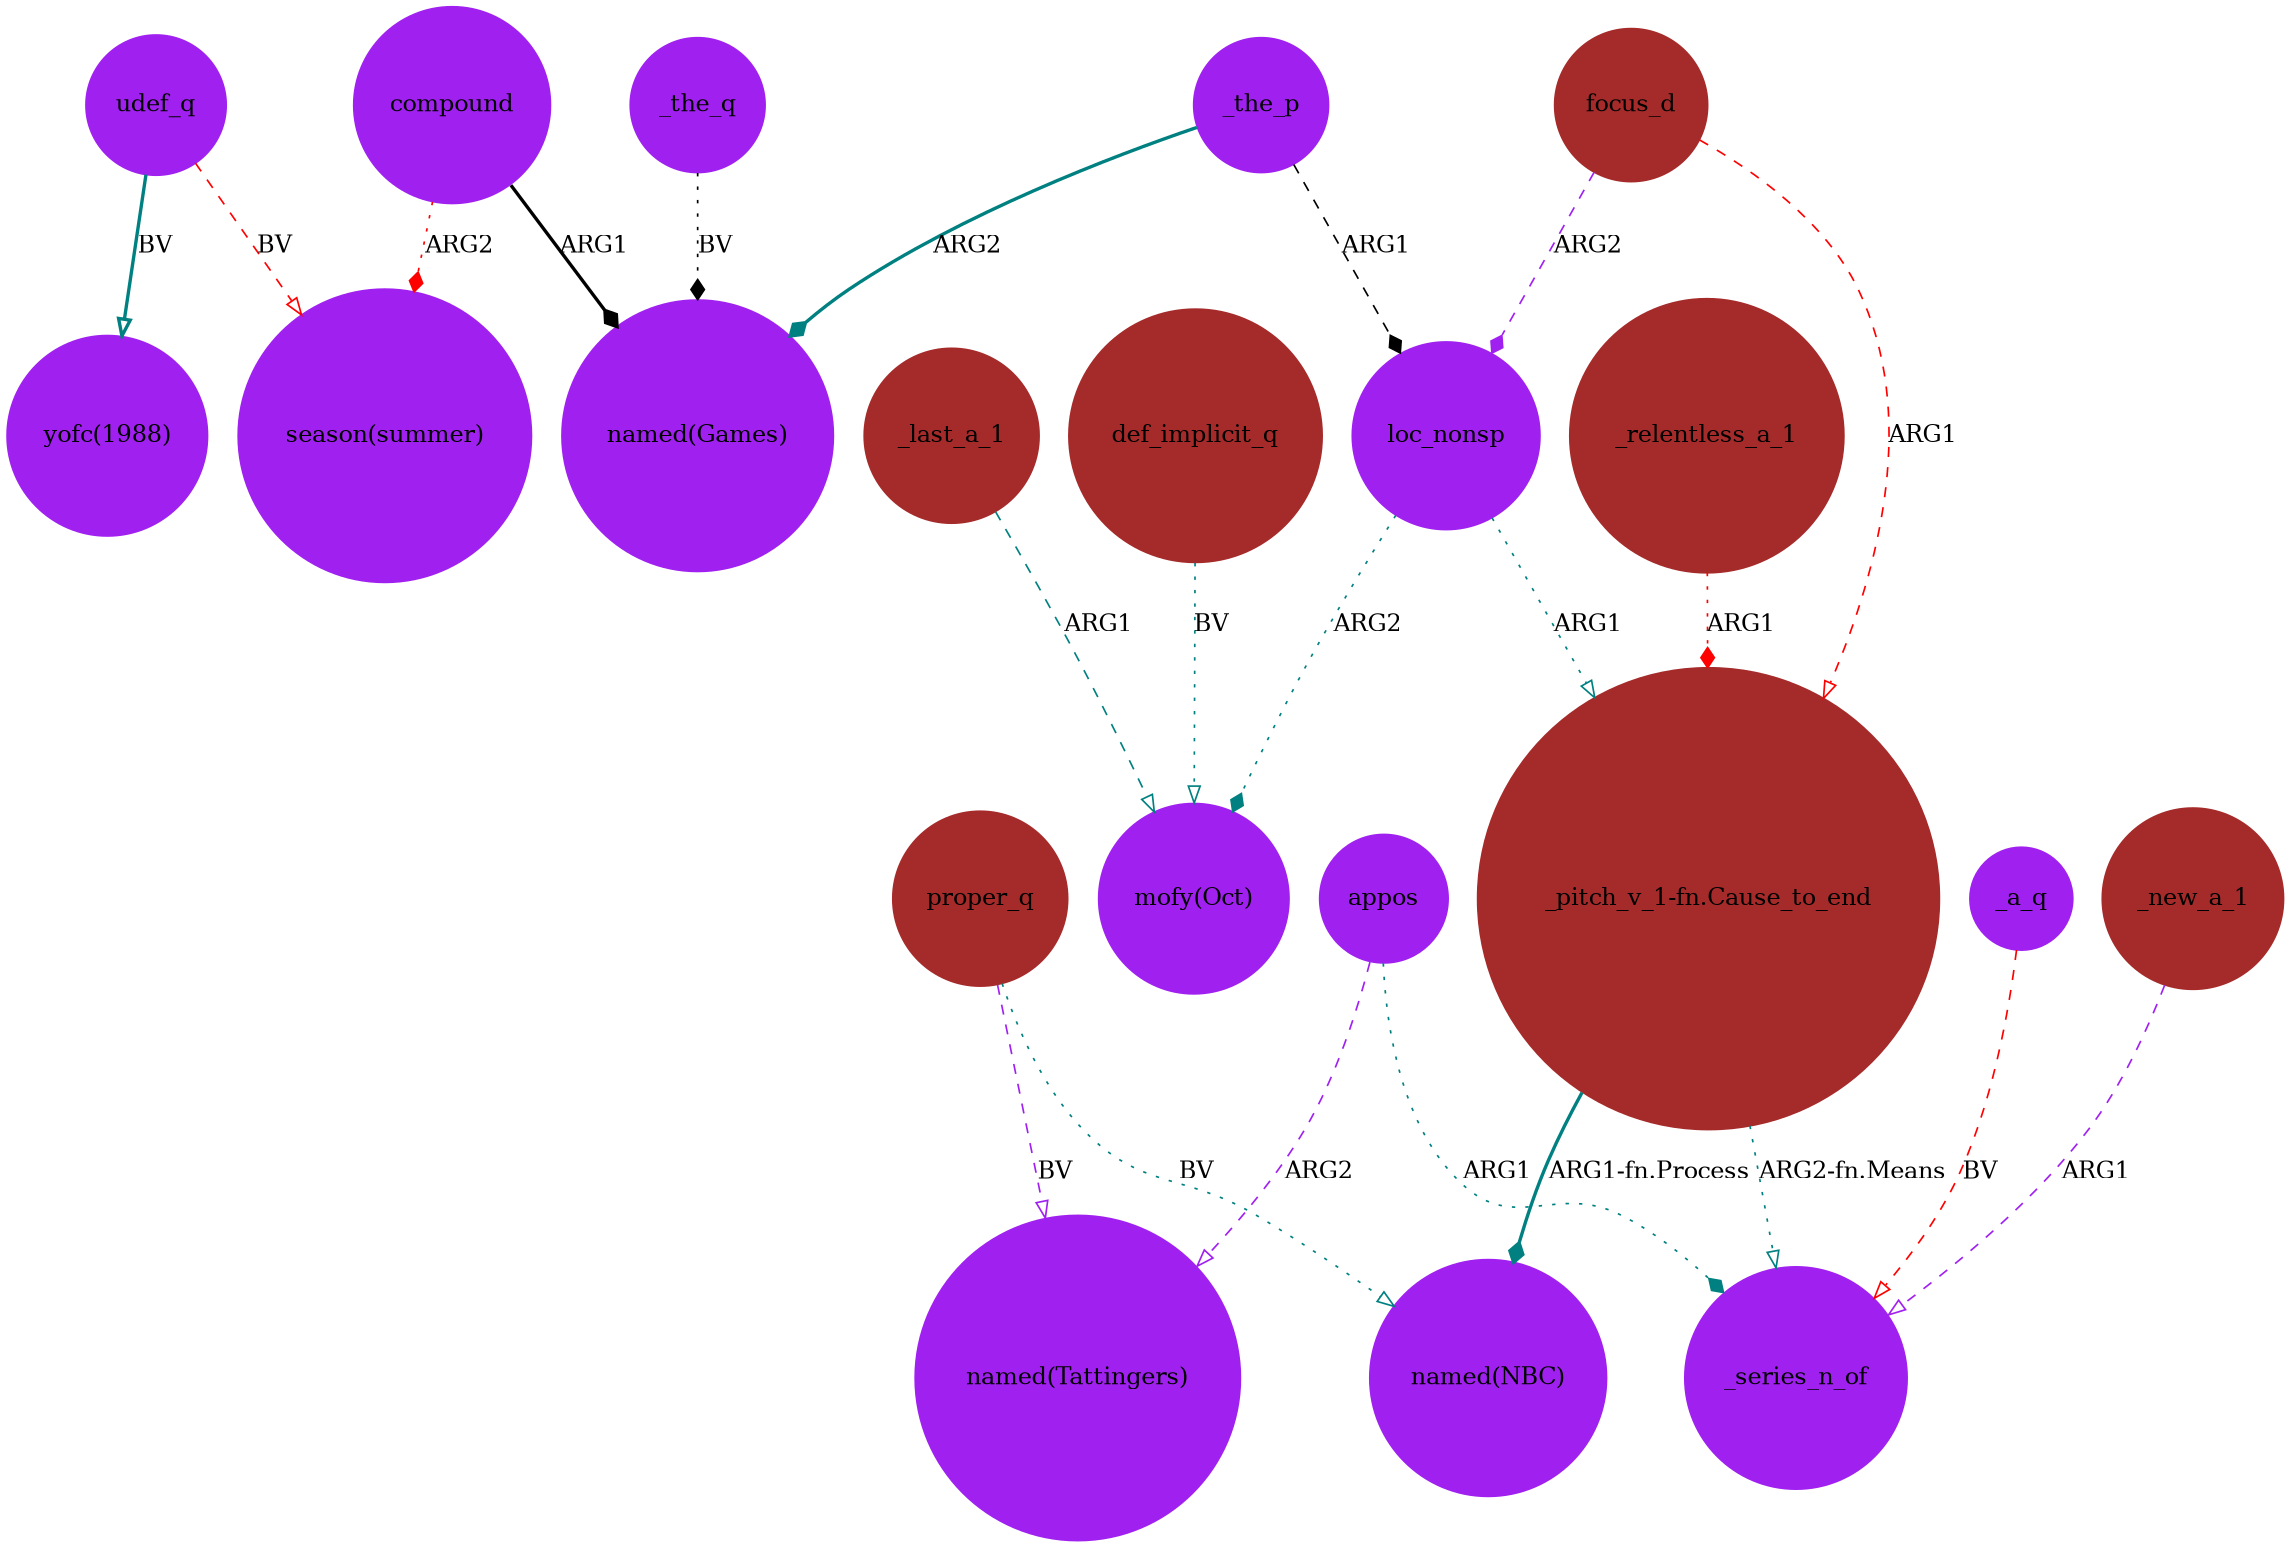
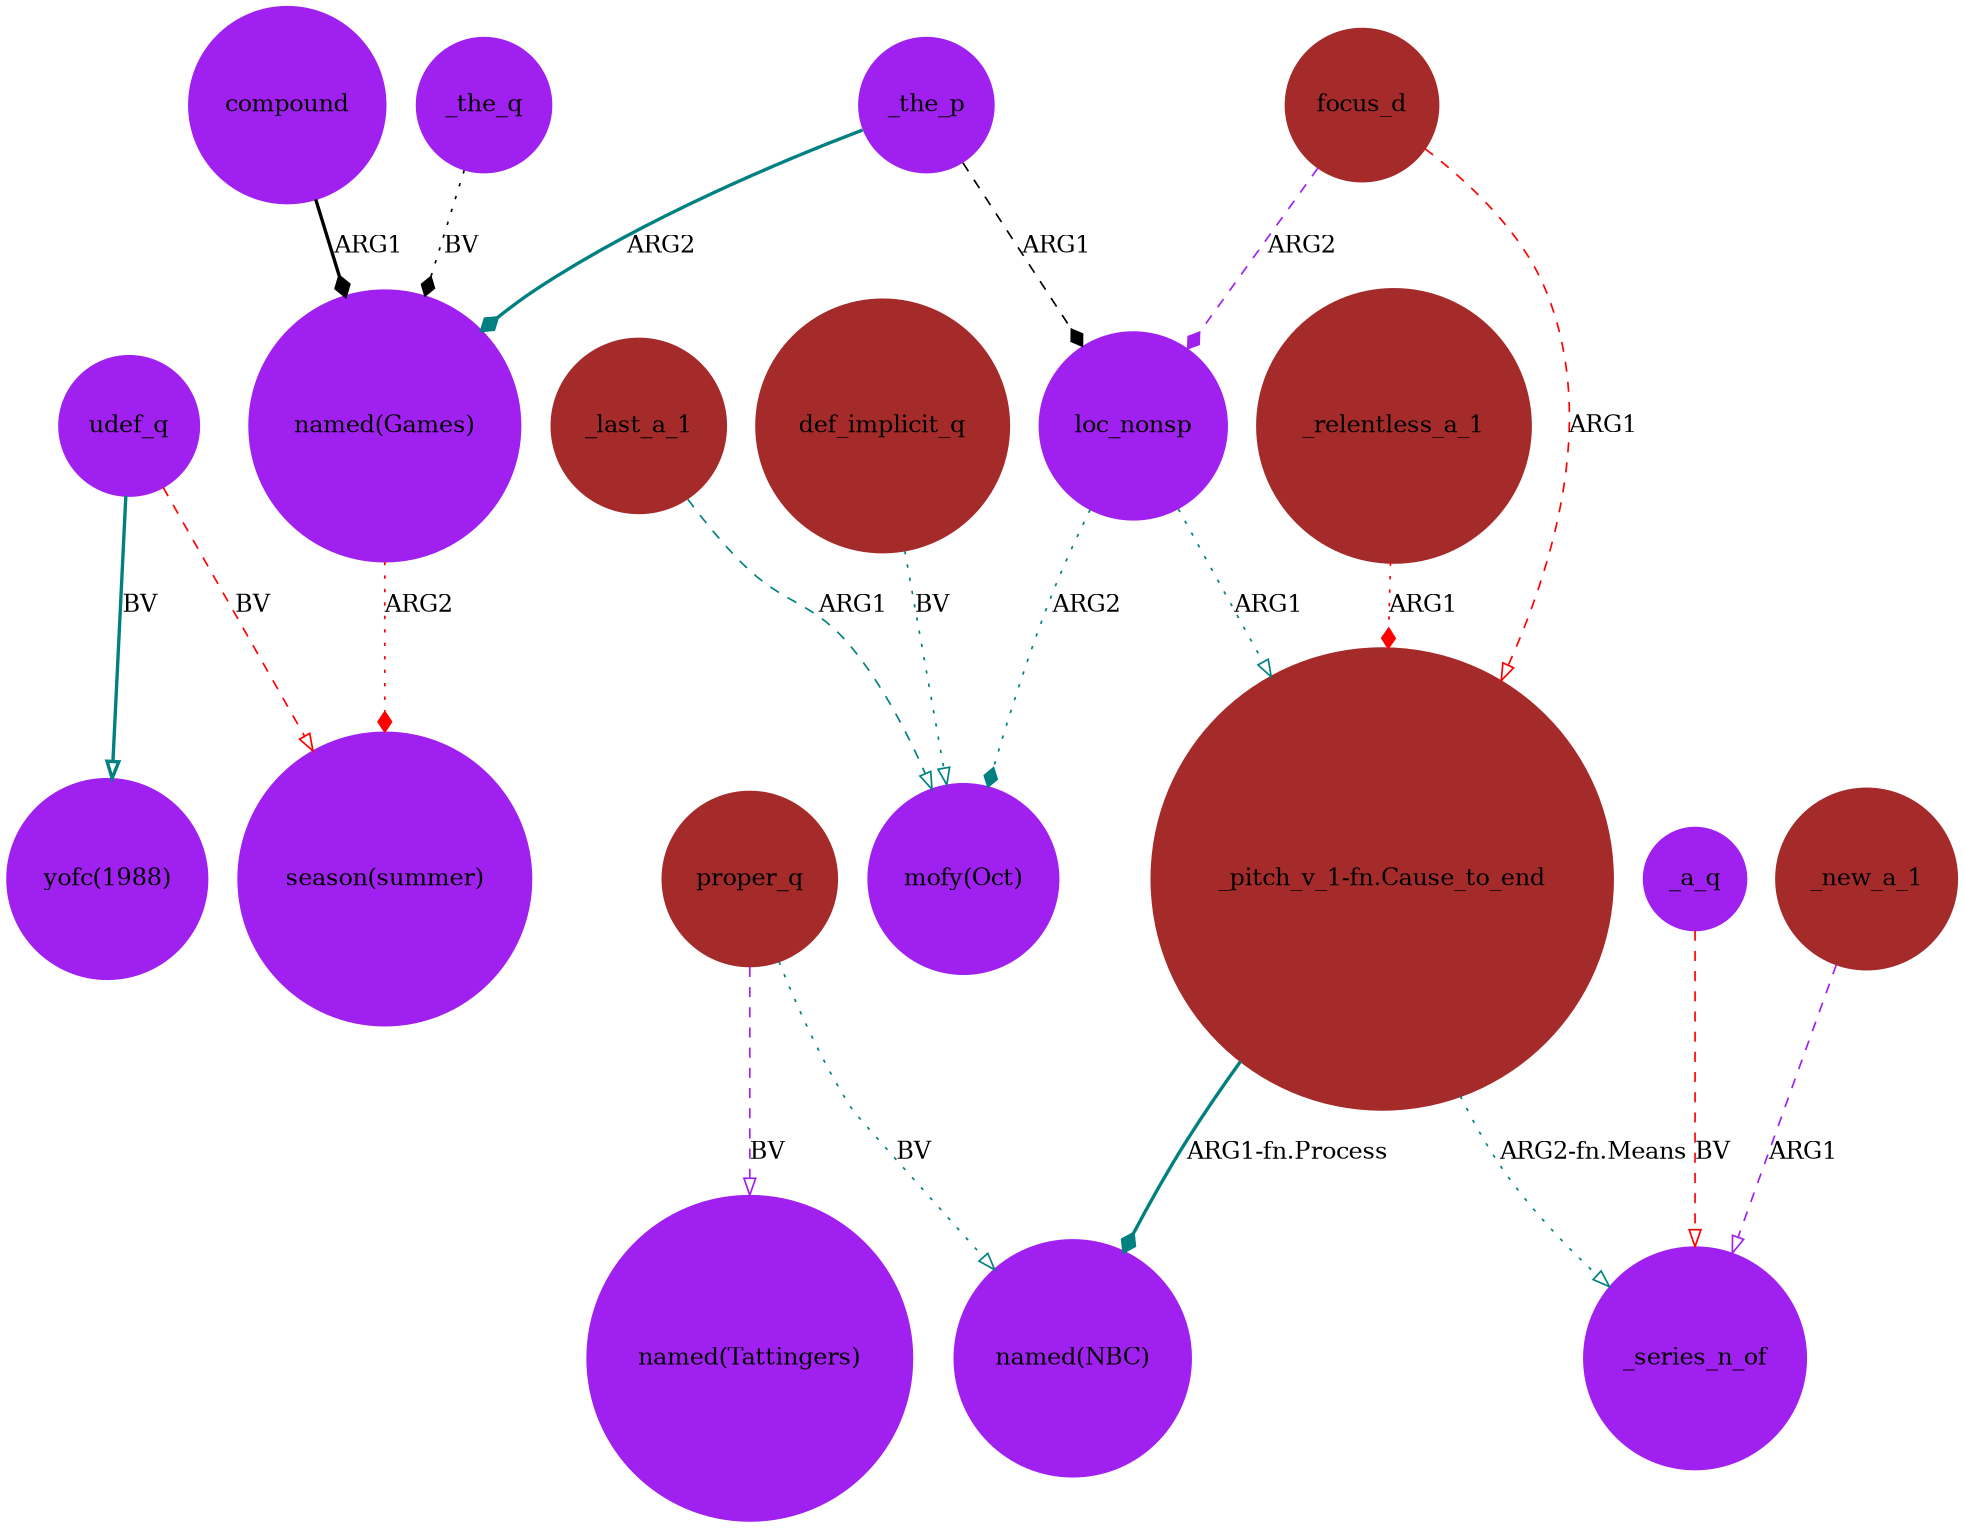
(425, 237) -> (385, 637)
(1384, 899) -> none
